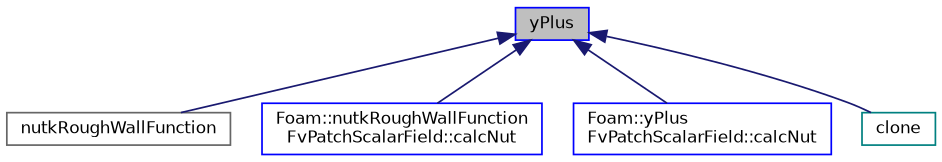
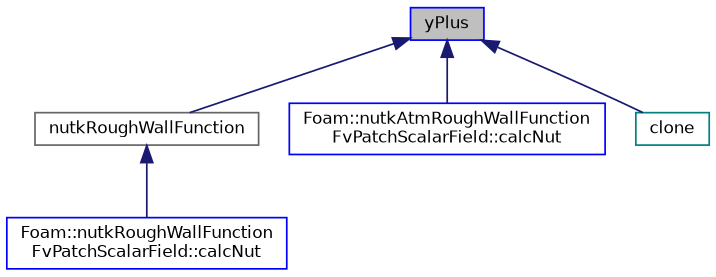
(477, 77) -> (147, 190)
(702, 129) -> (447, 129)
